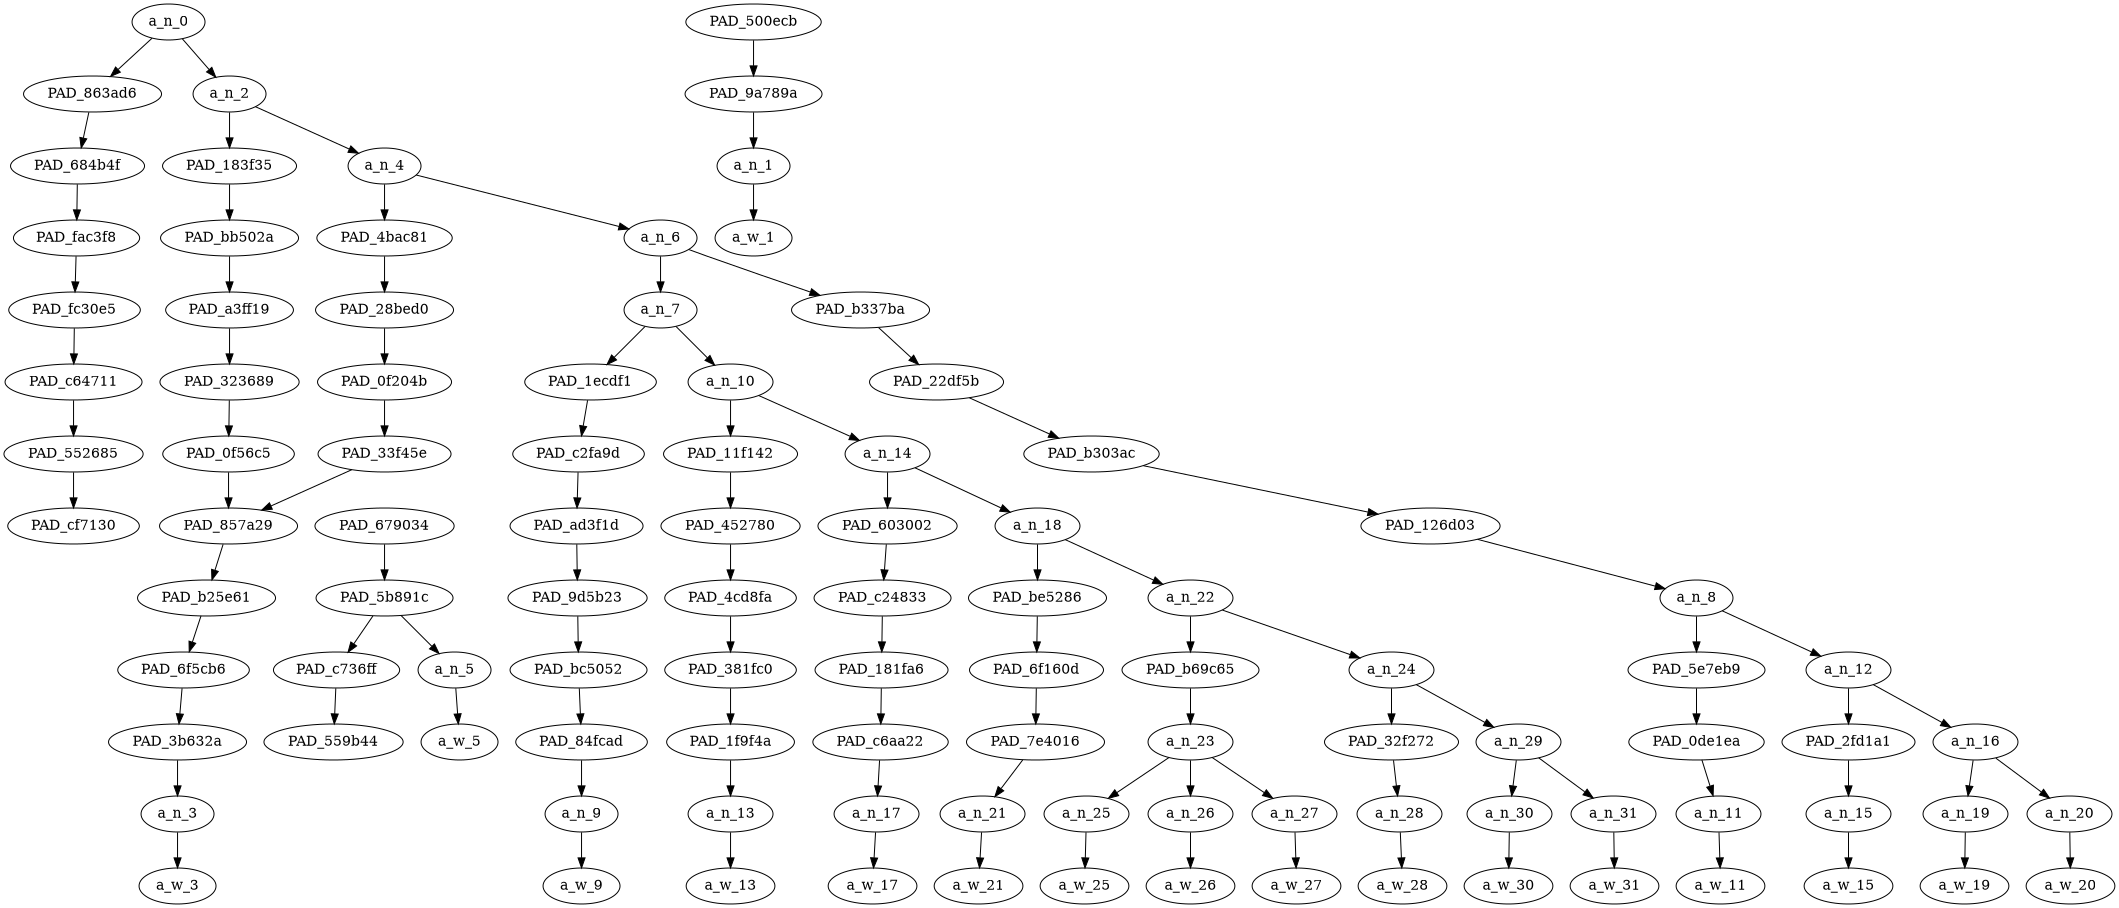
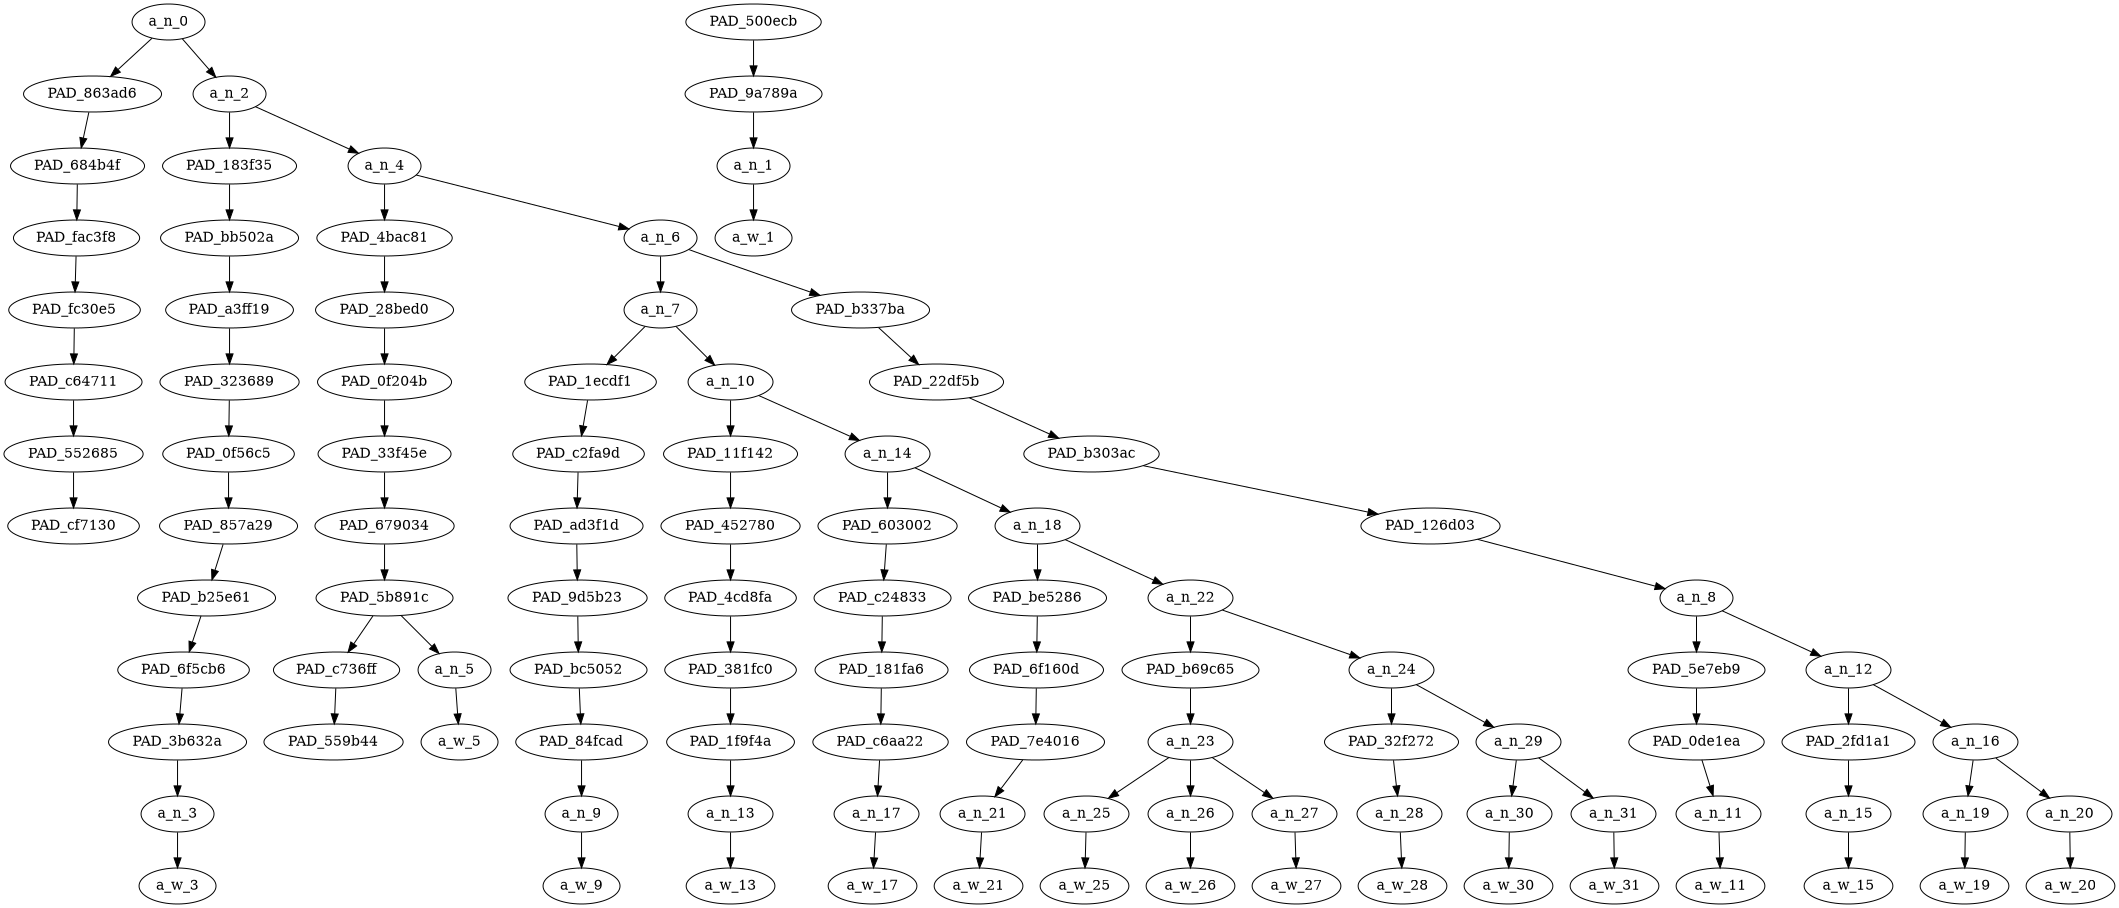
(311, 488) -> (385, 485)
